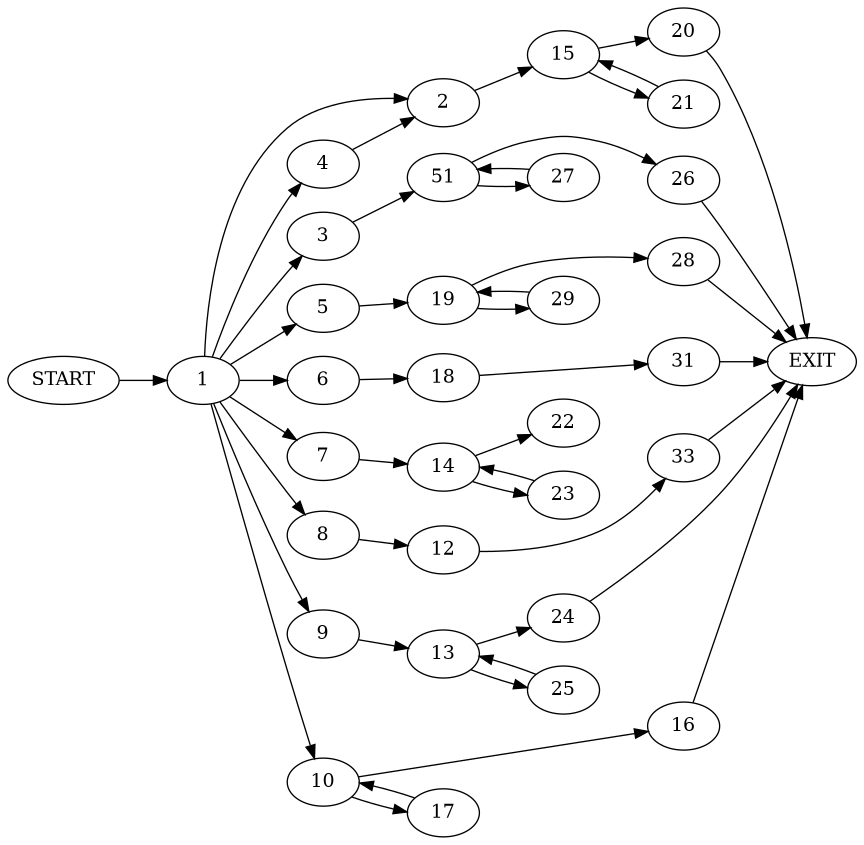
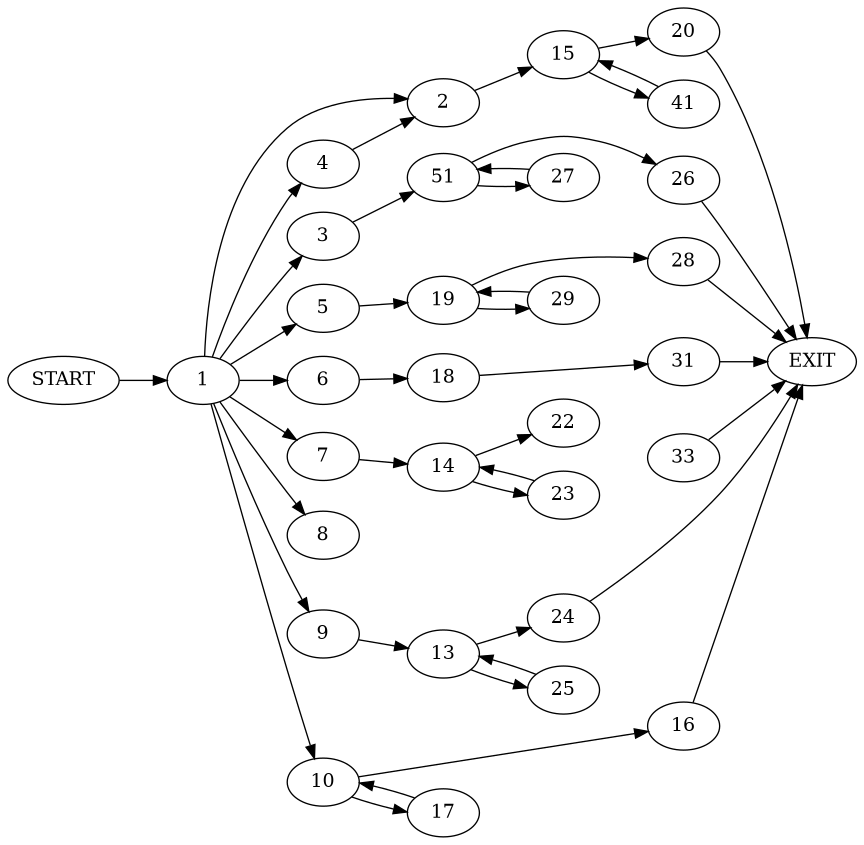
(684, 104) -> (684, 104)
(443, 550) -> none
